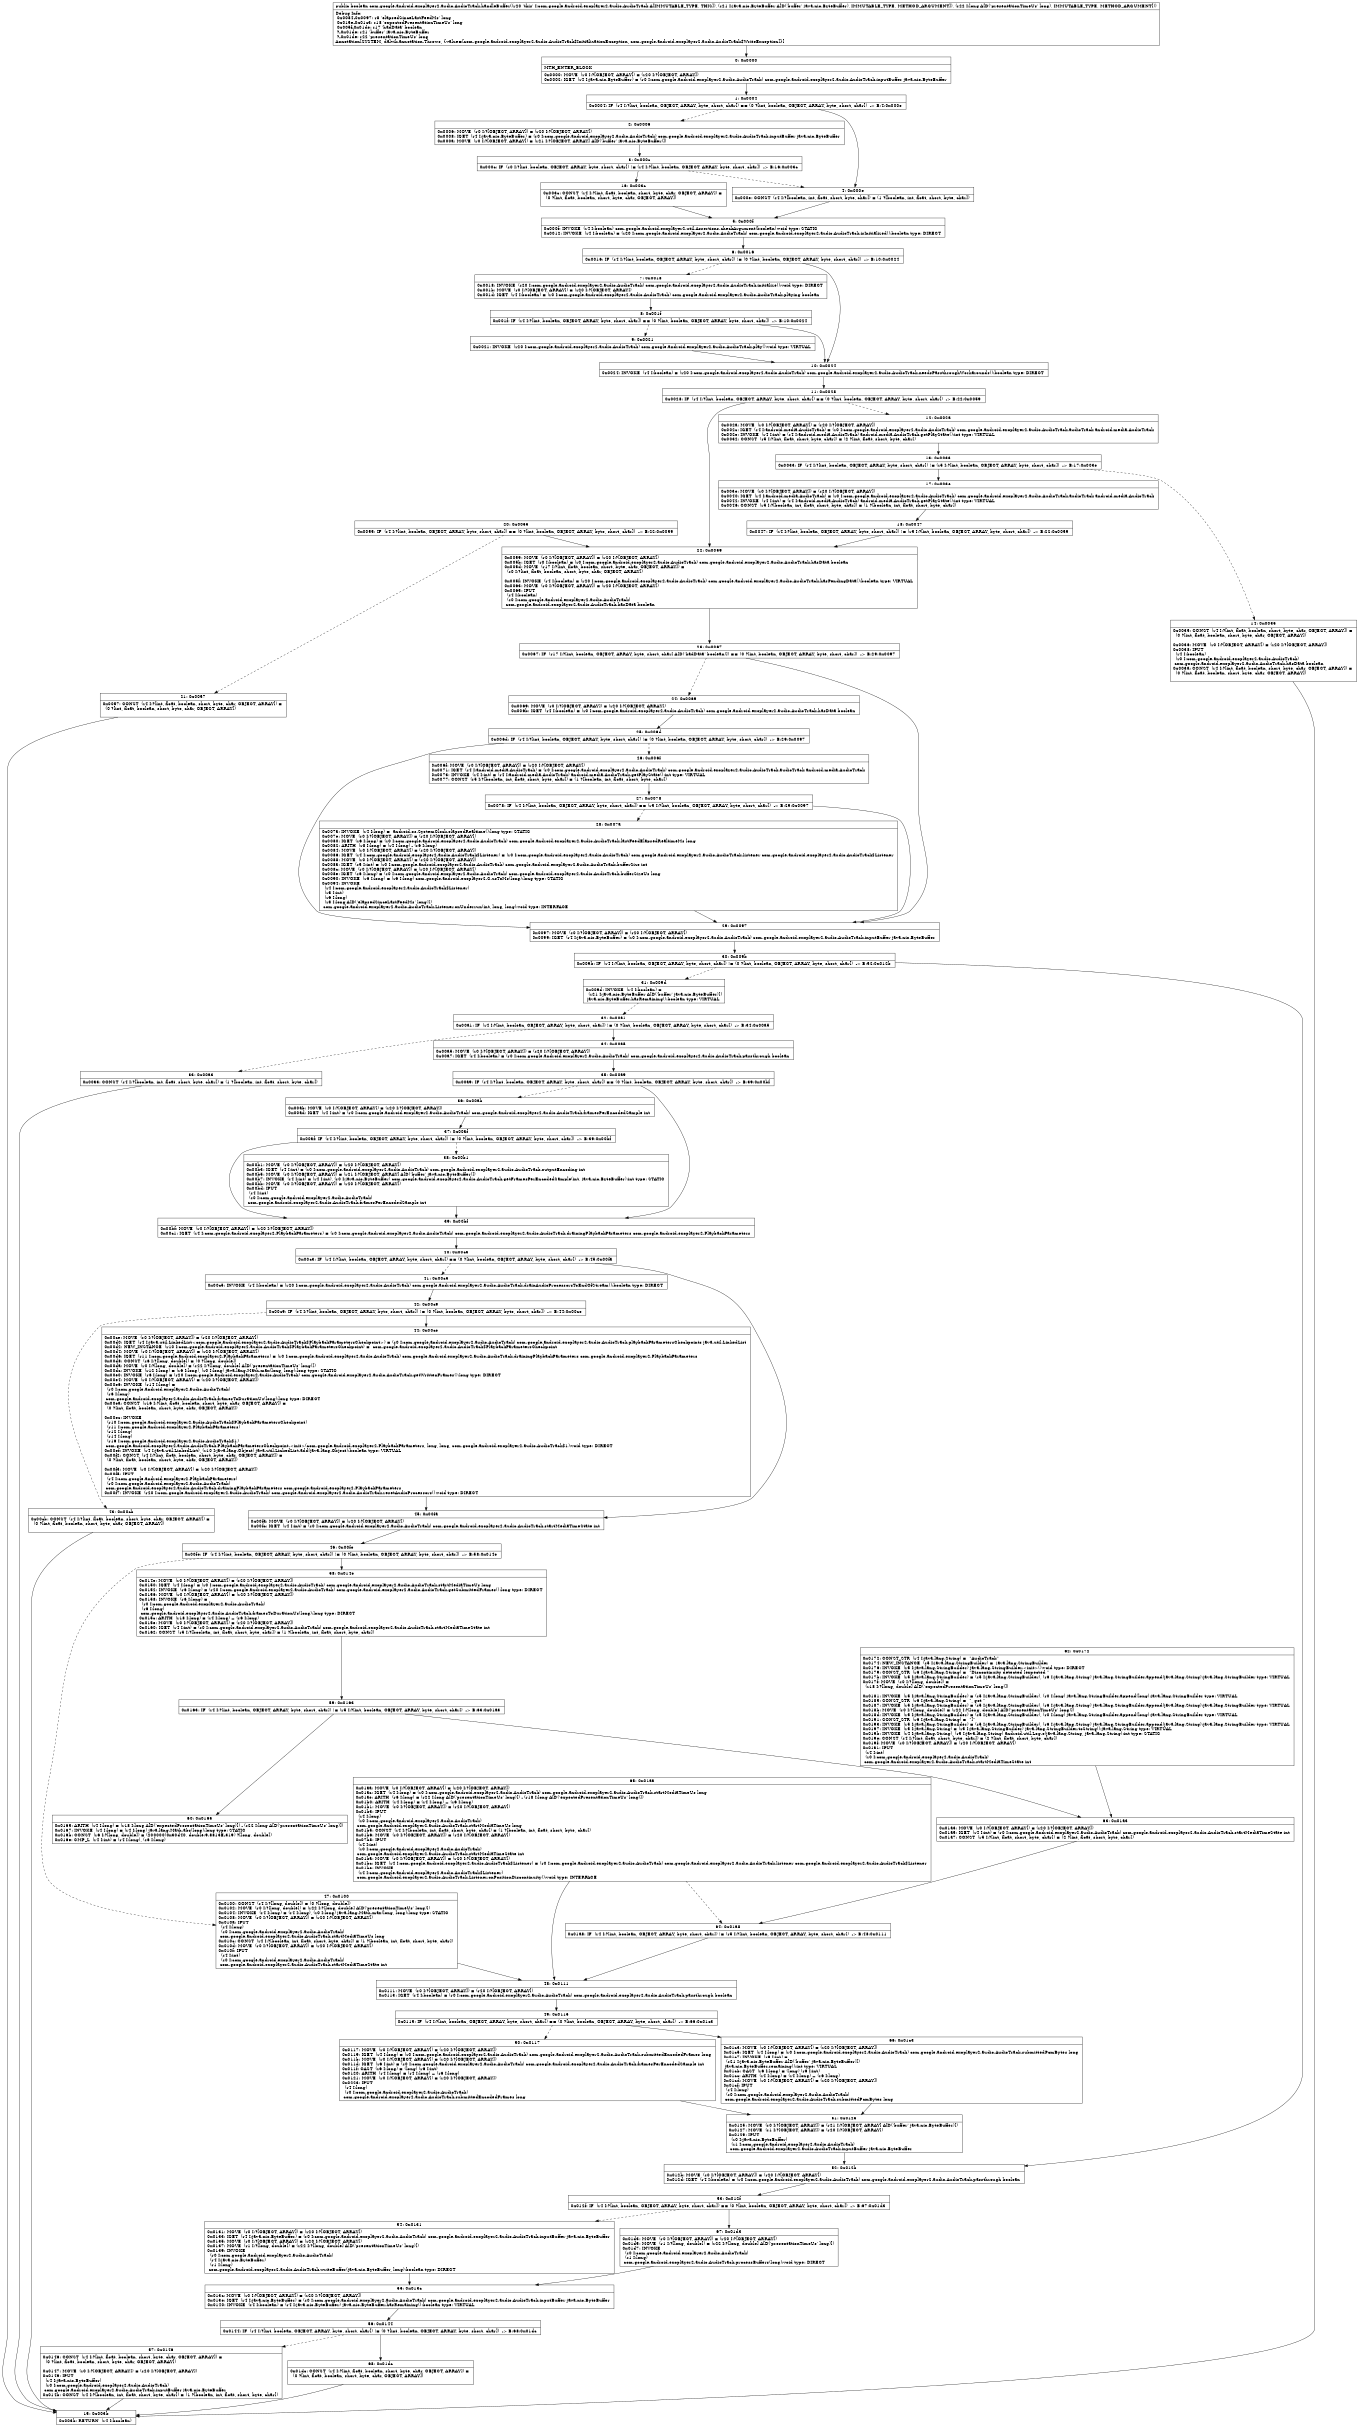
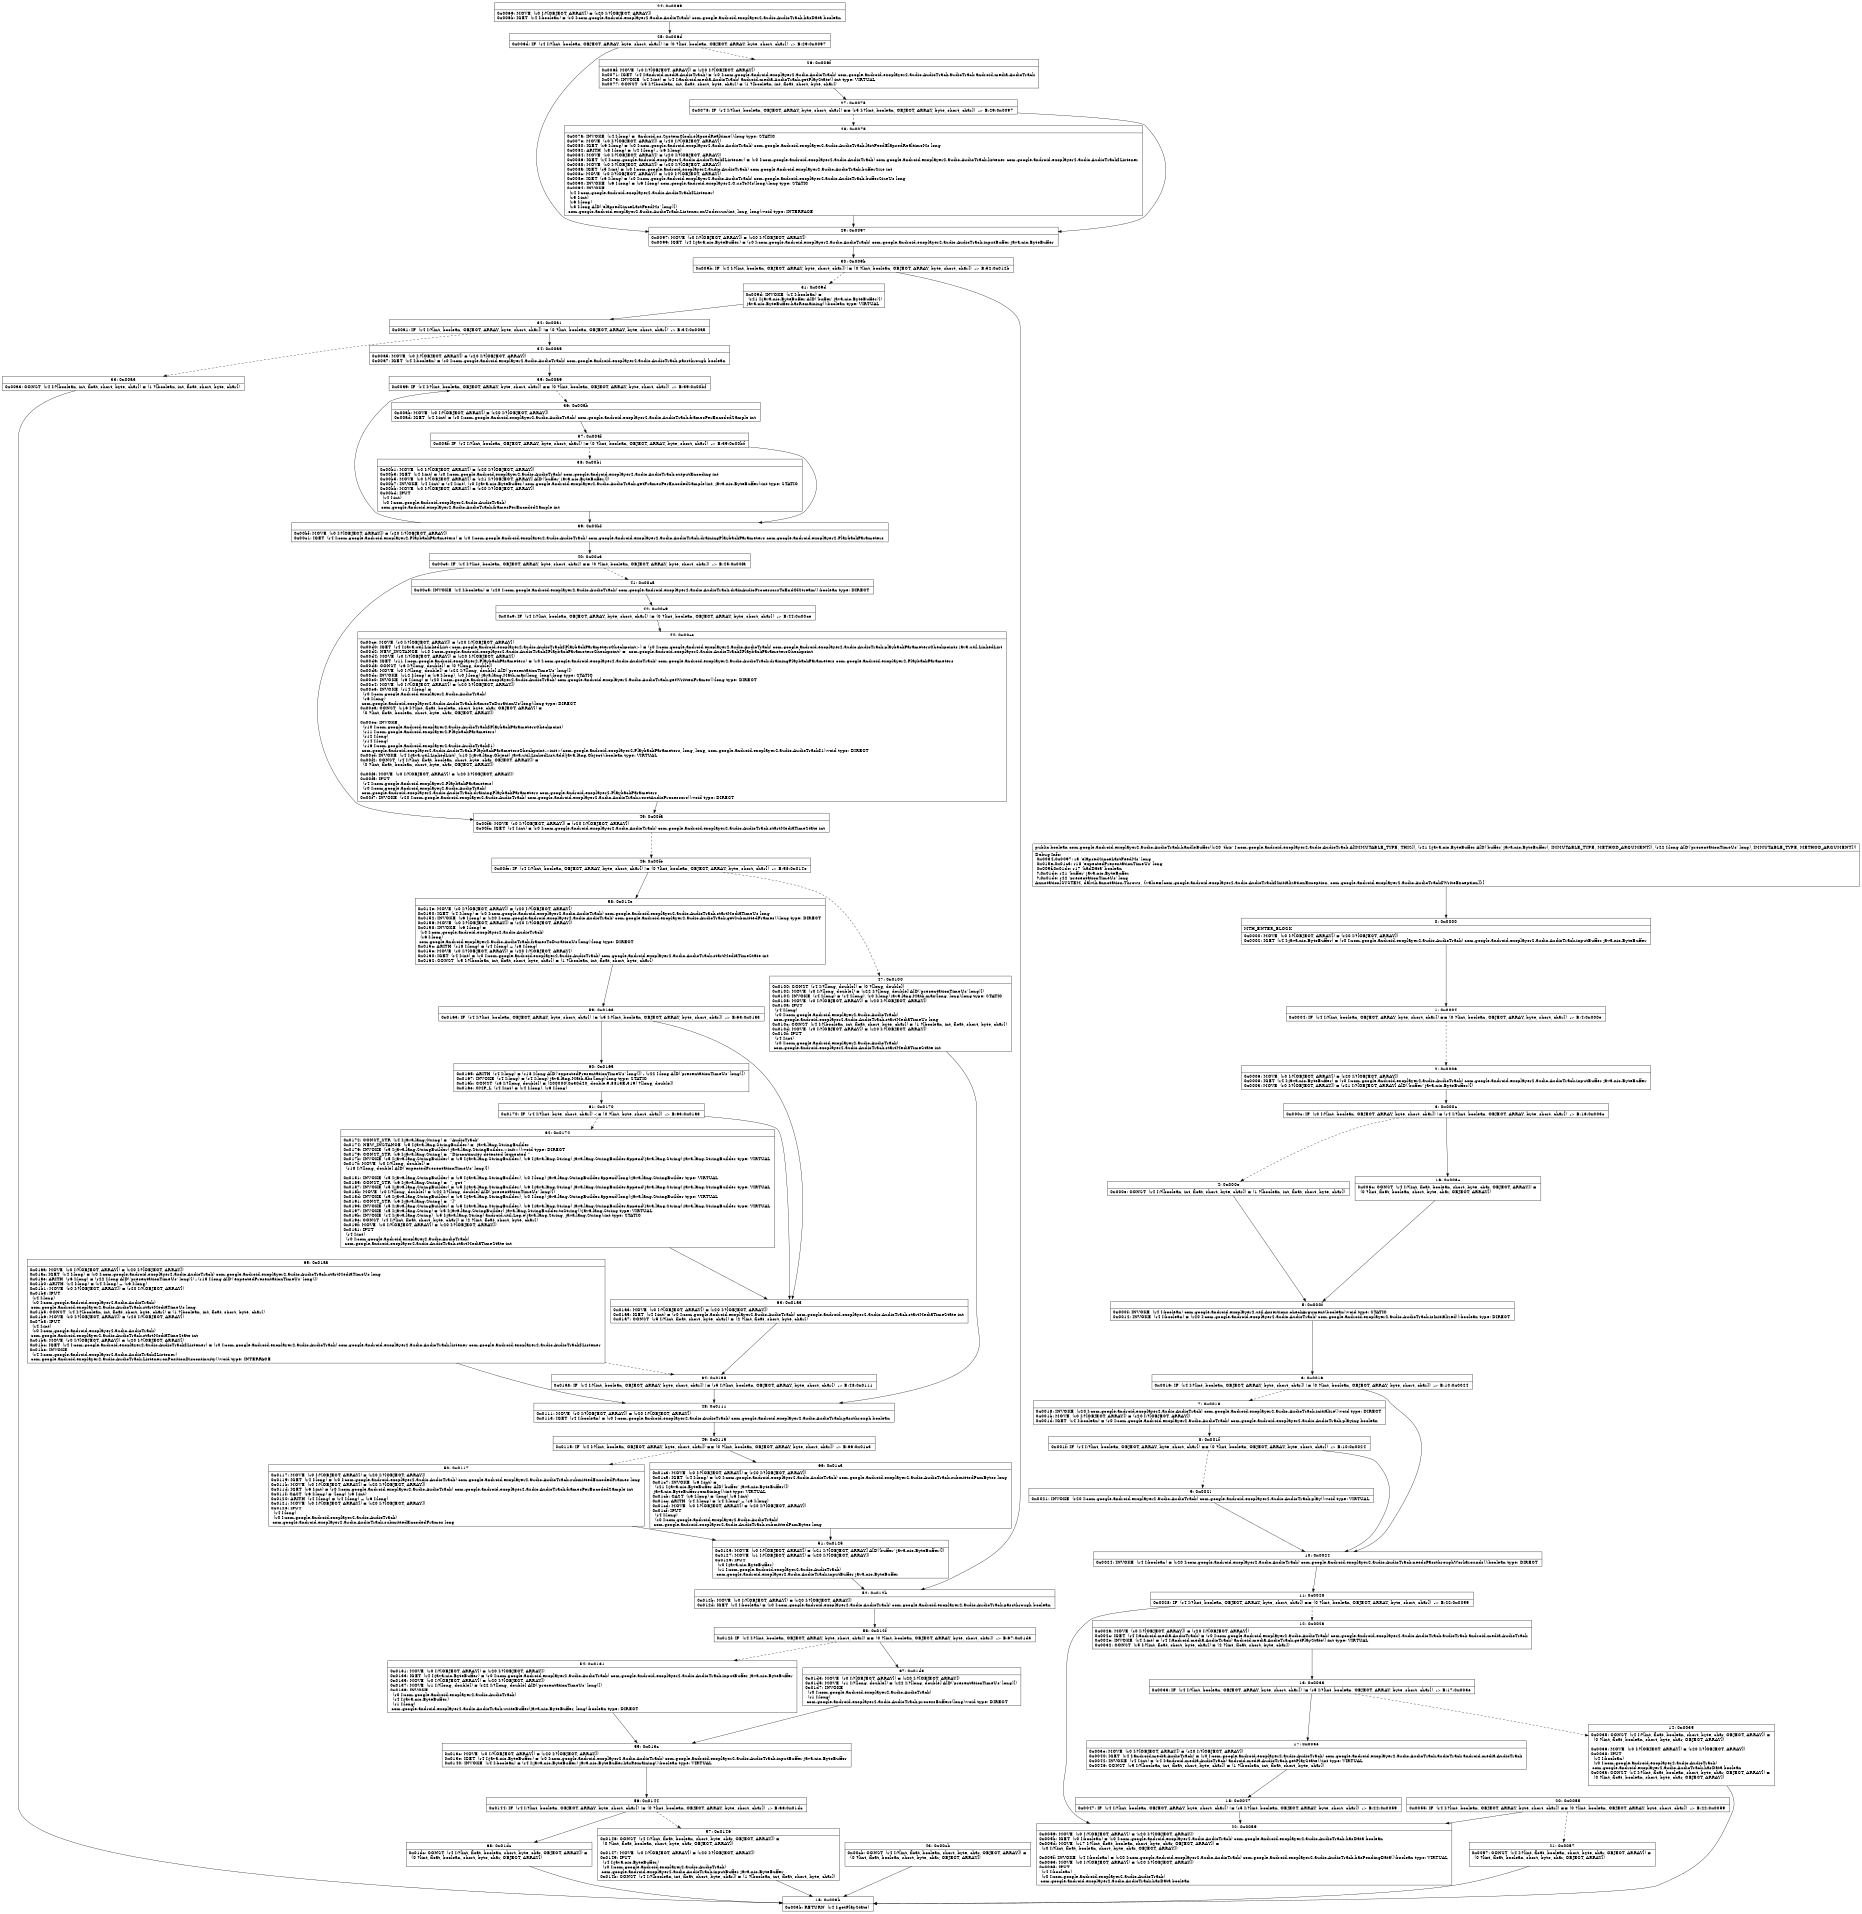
(856, 136) -> none
(710, 651) -> none
(632, 1008) -> (678, 312)
none -> (601, 1111)
(689, 1162) -> (357, 448)
(91, 1337) -> none
(382, 1536) -> (651, 844)
(359, 2083) -> (288, 1508)
(96, 2421) -> (828, 1907)
